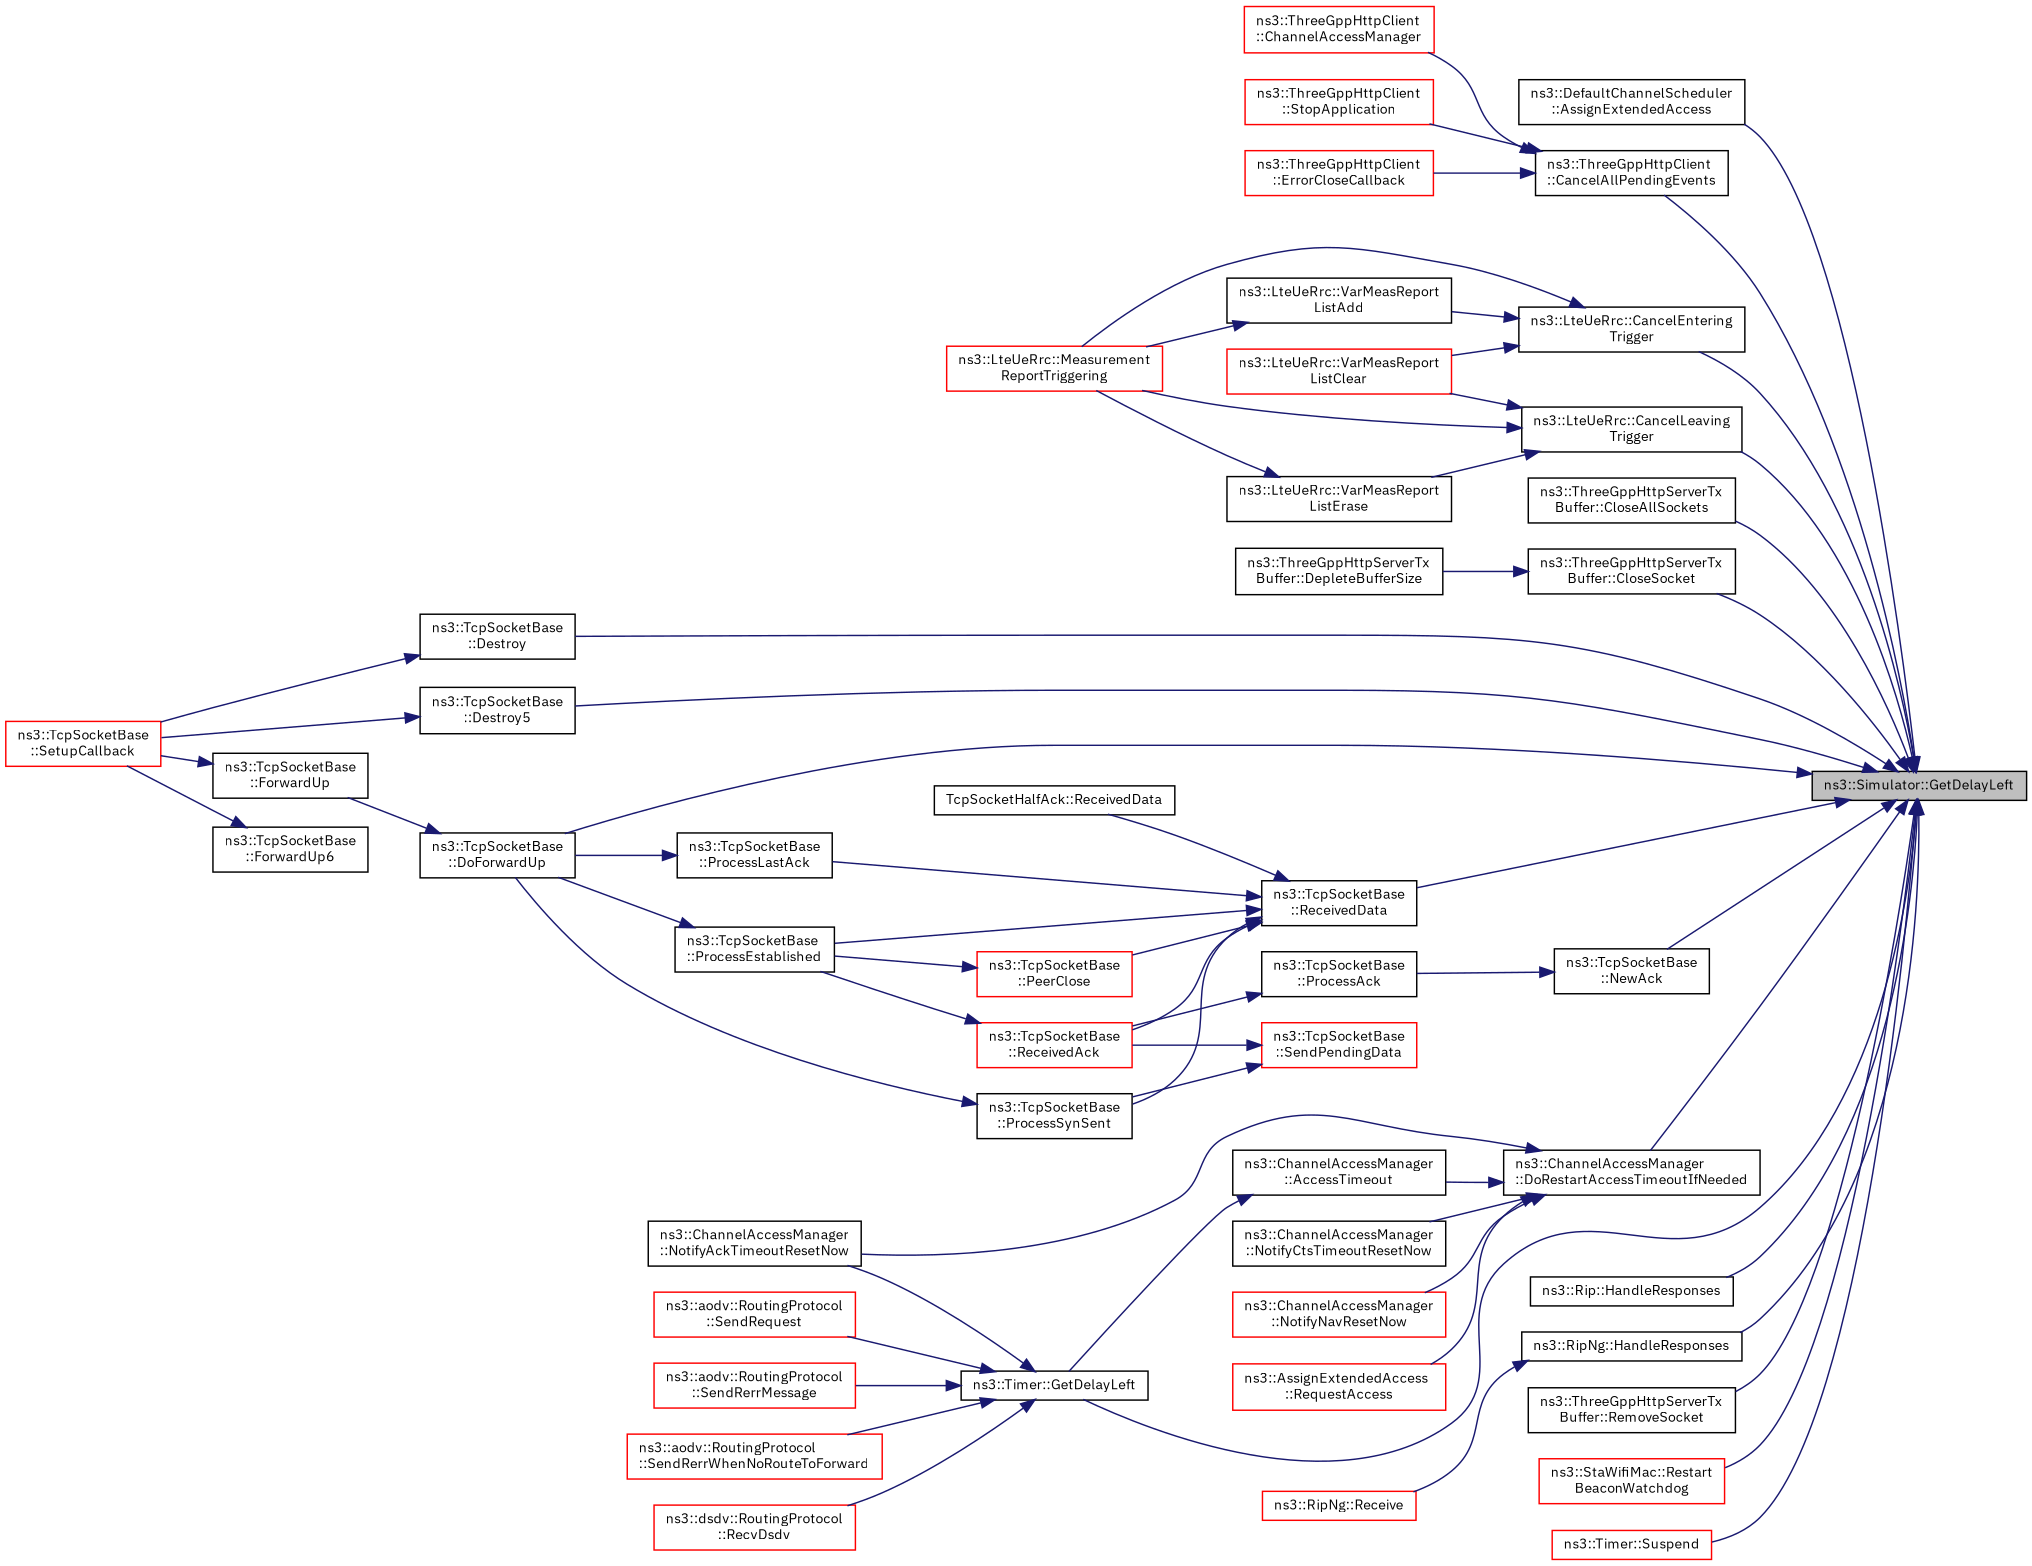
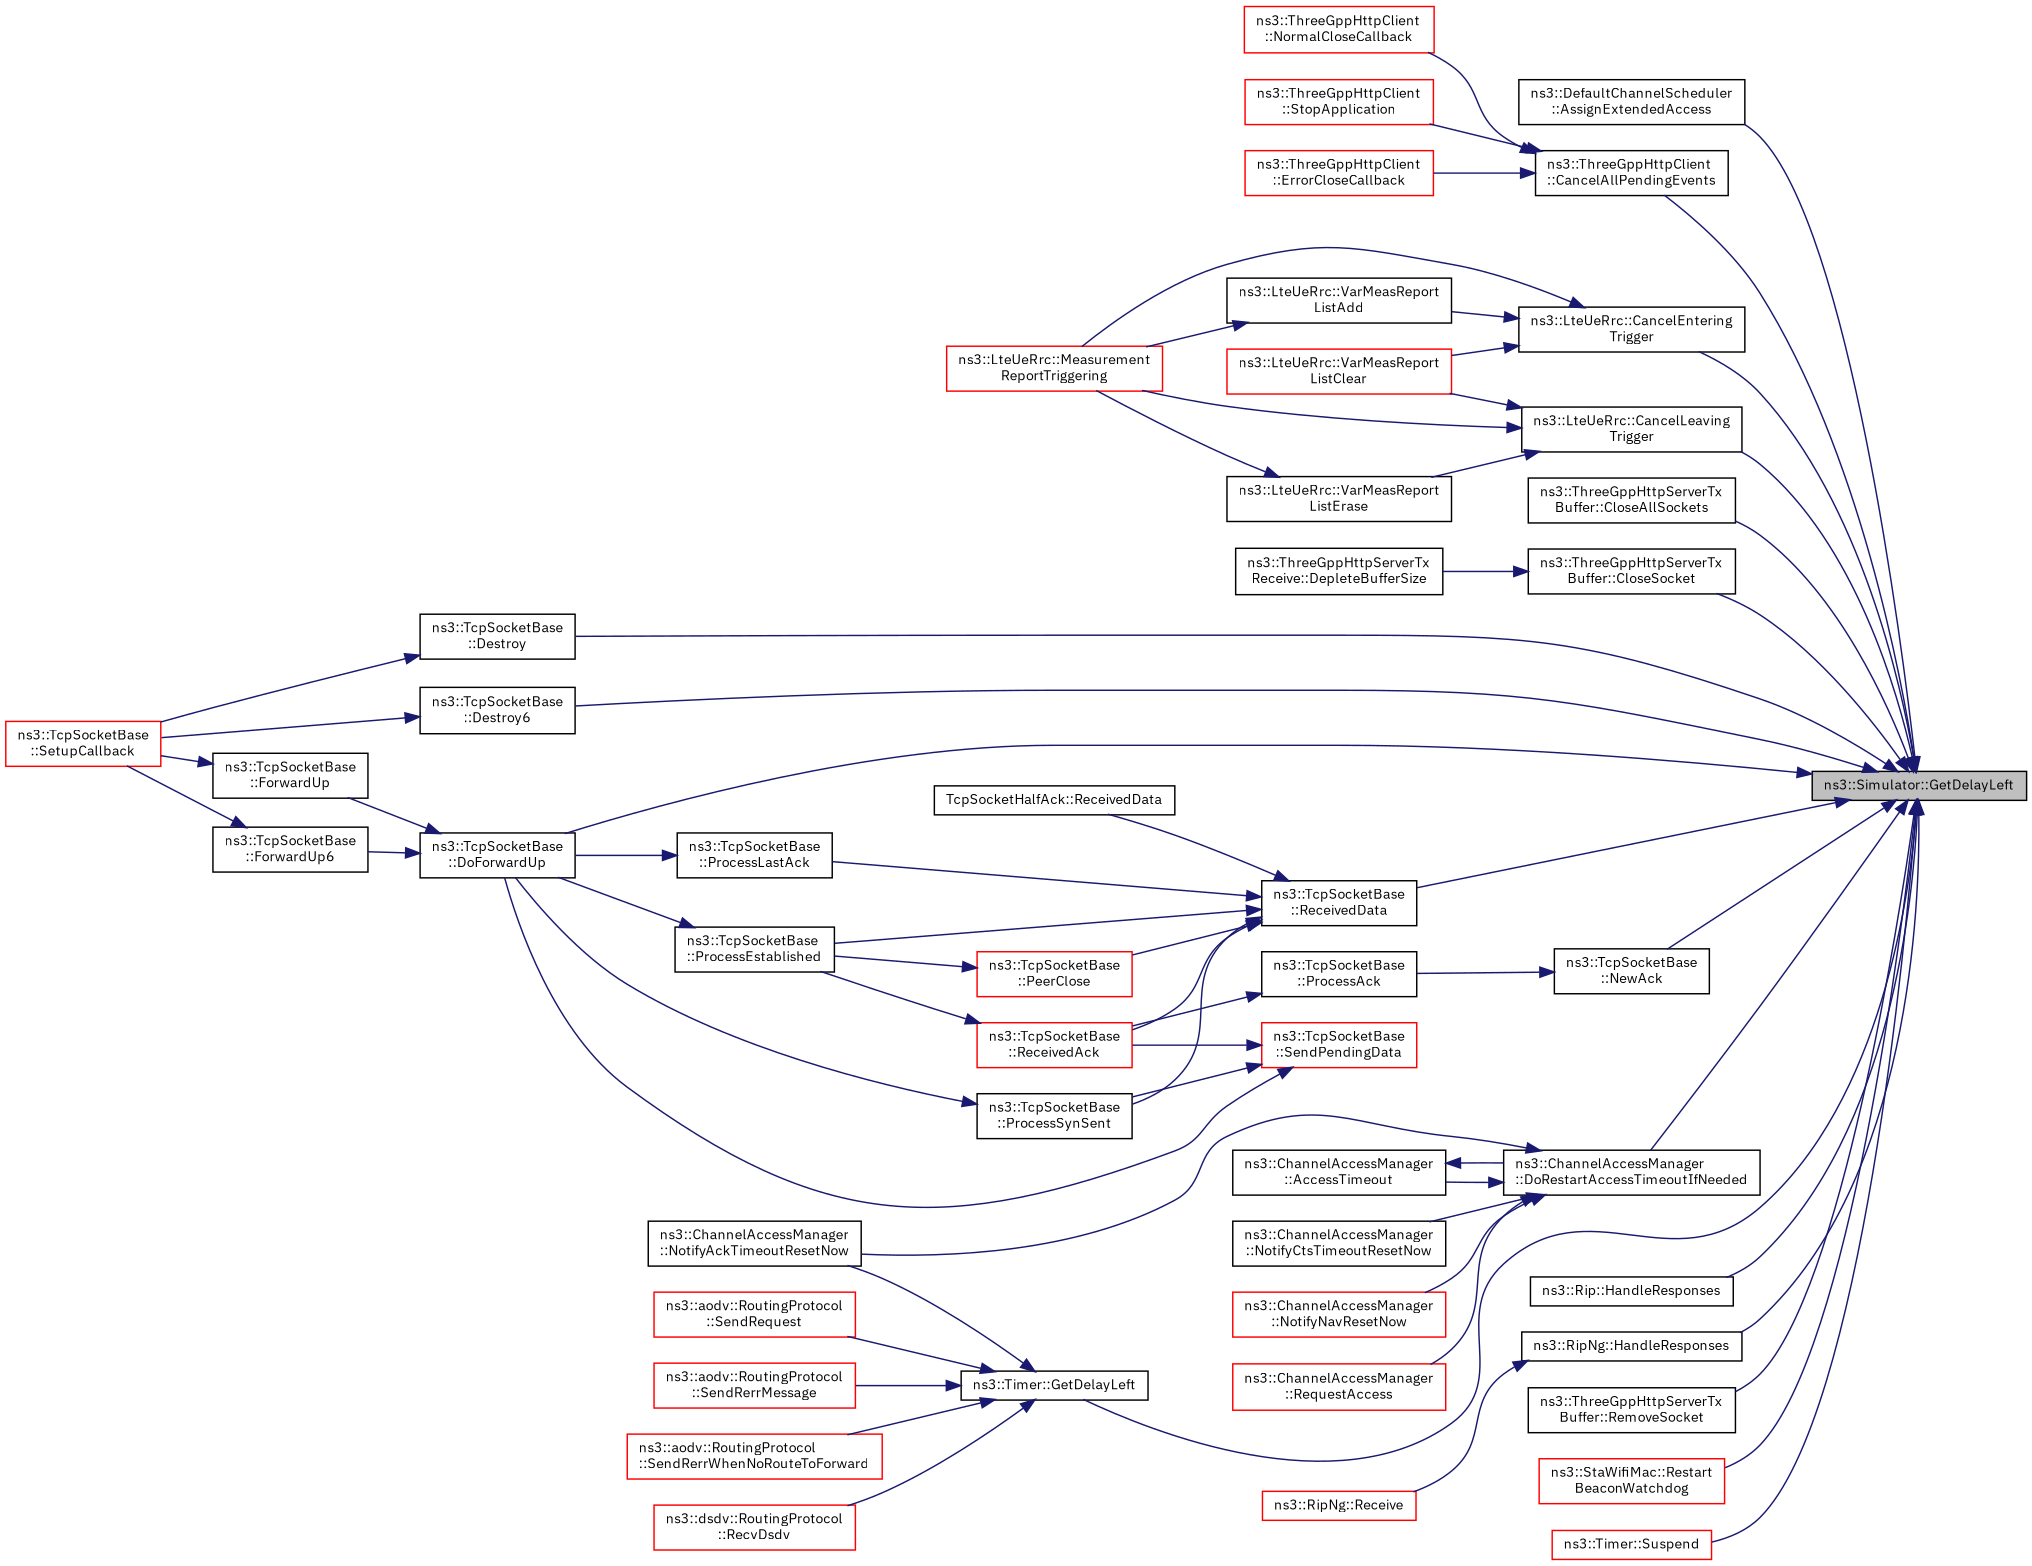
(1339, 30) -> (1339, 30)
(1339, 571) -> (1339, 571)
(498, 711) -> (498, 711)
none -> (387, 852)
none -> (834, 1195)
(1151, 1283) -> (1482, 1163)
(1339, 1387) -> (1339, 1387)
